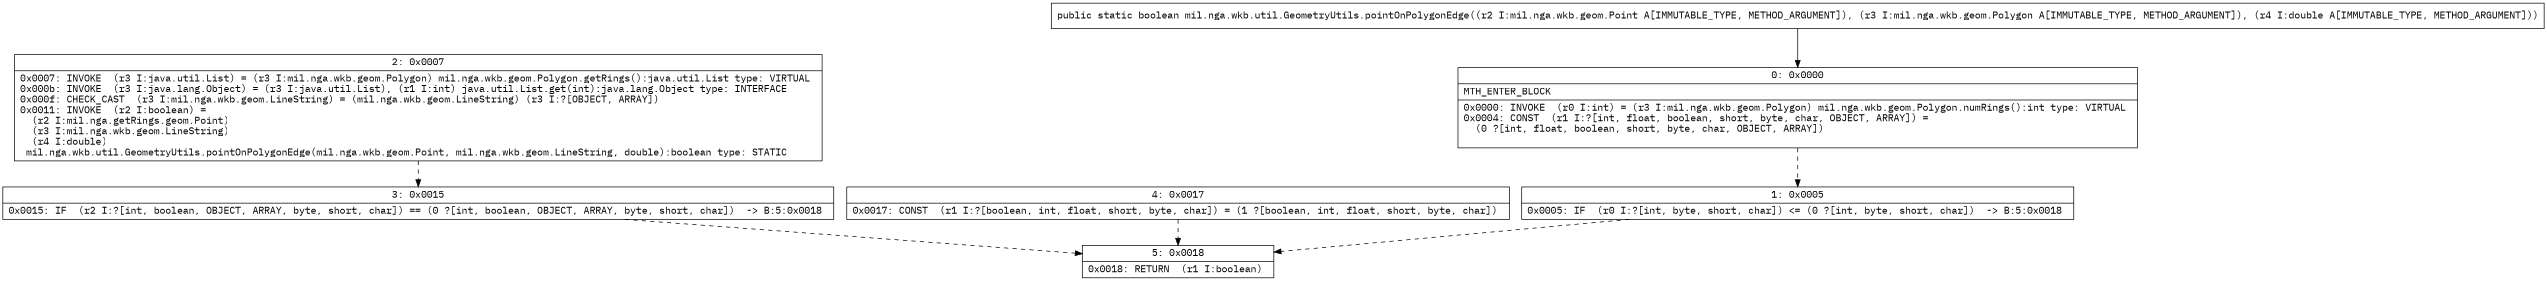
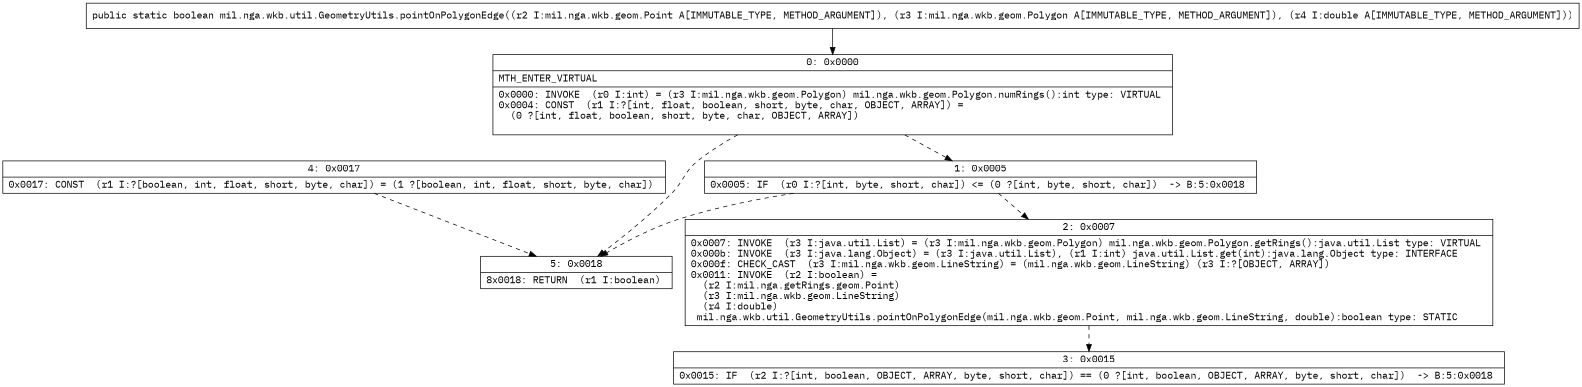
(1507, 92) -> (548, 79)
none -> (1011, 204)
(850, 236) -> (672, 194)
(1178, 269) -> (576, 280)
